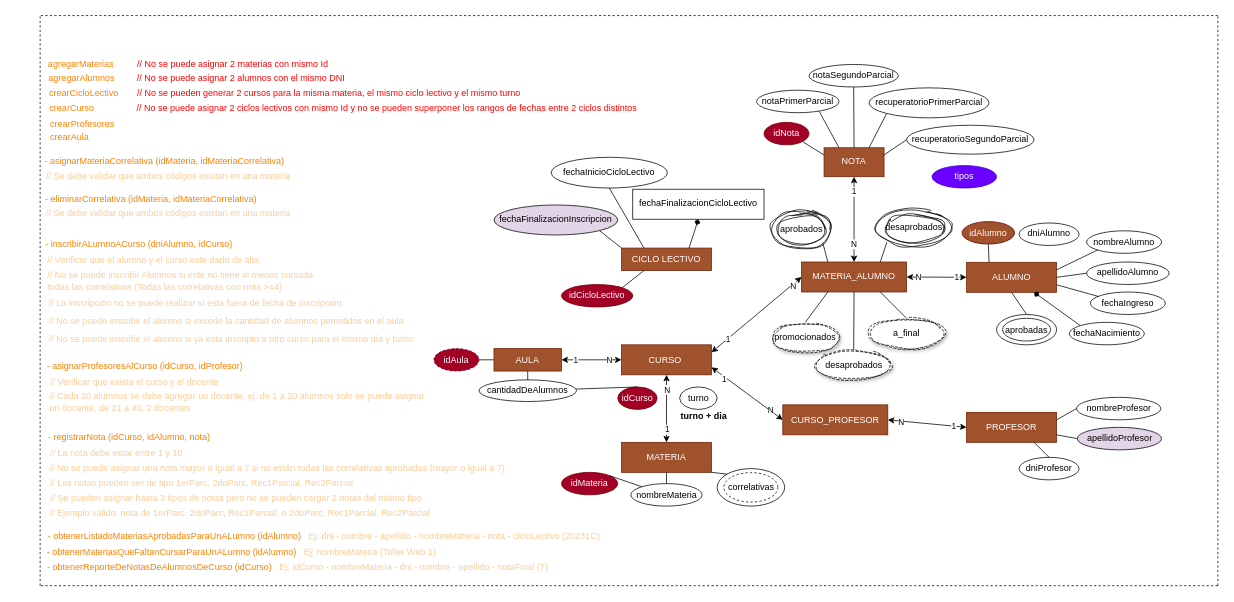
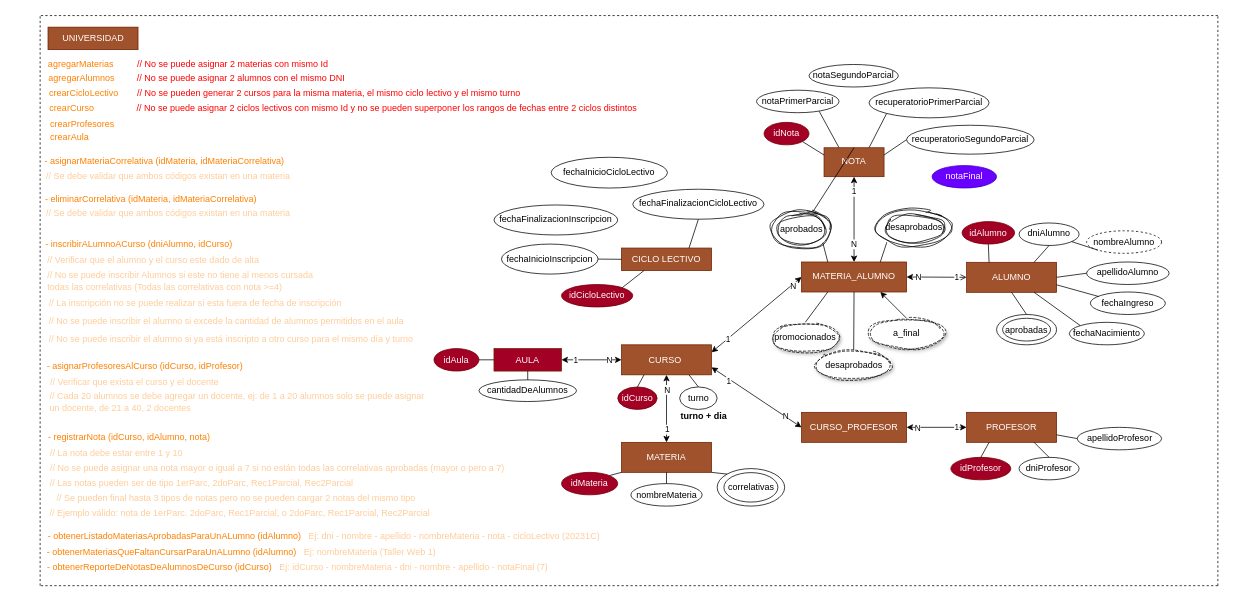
none -> (93, 38)
(854, 117) -> (835, 177)
(964, 177) -> (964, 177)
(698, 204) -> (698, 204)
(627, 218) -> none
(556, 220) -> (556, 220)
(696, 225) -> (697, 223)
(988, 233) -> (988, 233)
(610, 239) -> none
(1124, 242) -> (1124, 242)
none -> (1041, 254)
none -> (550, 259)
none -> (610, 259)
(1077, 259) -> (1085, 246)
(960, 277) -> (961, 277)
(883, 295) -> (884, 296)
(1039, 296) -> (1037, 294)
(456, 360) -> (456, 360)
(528, 360) -> (528, 360)
none -> (693, 380)
(607, 388) -> (640, 381)
(1118, 408) -> none
(1066, 414) -> none
(835, 420) -> (854, 427)
(1119, 438) -> (1119, 438)
none -> (985, 450)
(278, 468) -> (278, 468)
none -> (981, 468)
(625, 481) -> (615, 474)
(751, 487) -> (751, 487)
(236, 498) -> (236, 498)
